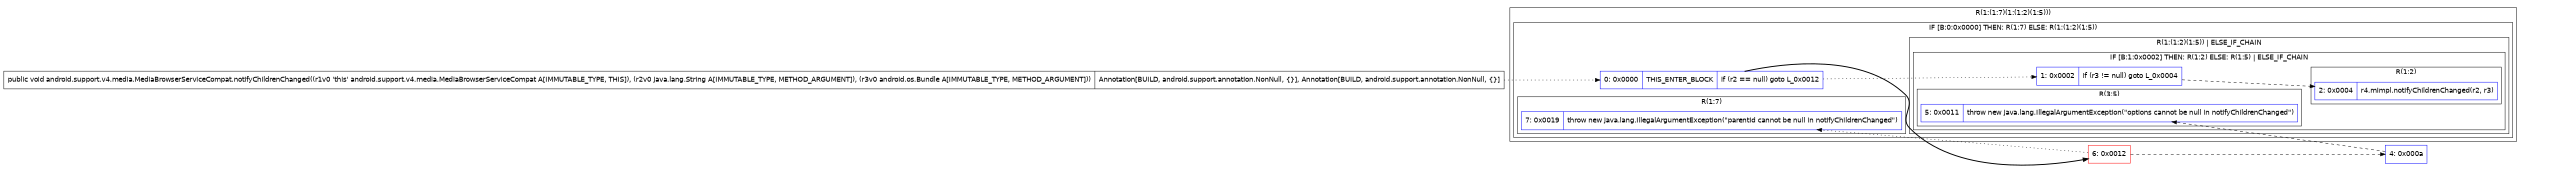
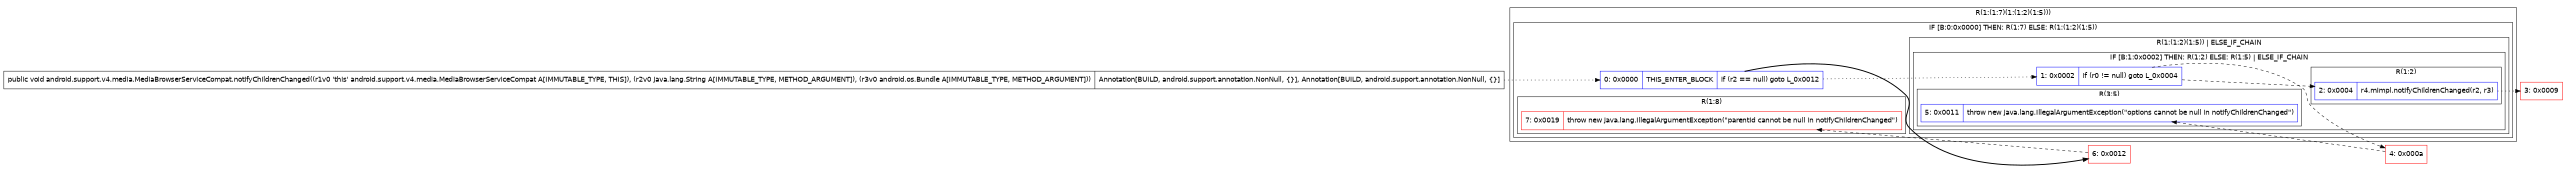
(2130, 76) -> (2130, 76)
none -> (2542, 91)
(1712, 102) -> (1712, 102)
(1712, 121) -> (1712, 121)
(1995, 145) -> (1995, 145)
(2256, 154) -> (2279, 76)
(2406, 154) -> (2406, 154)
